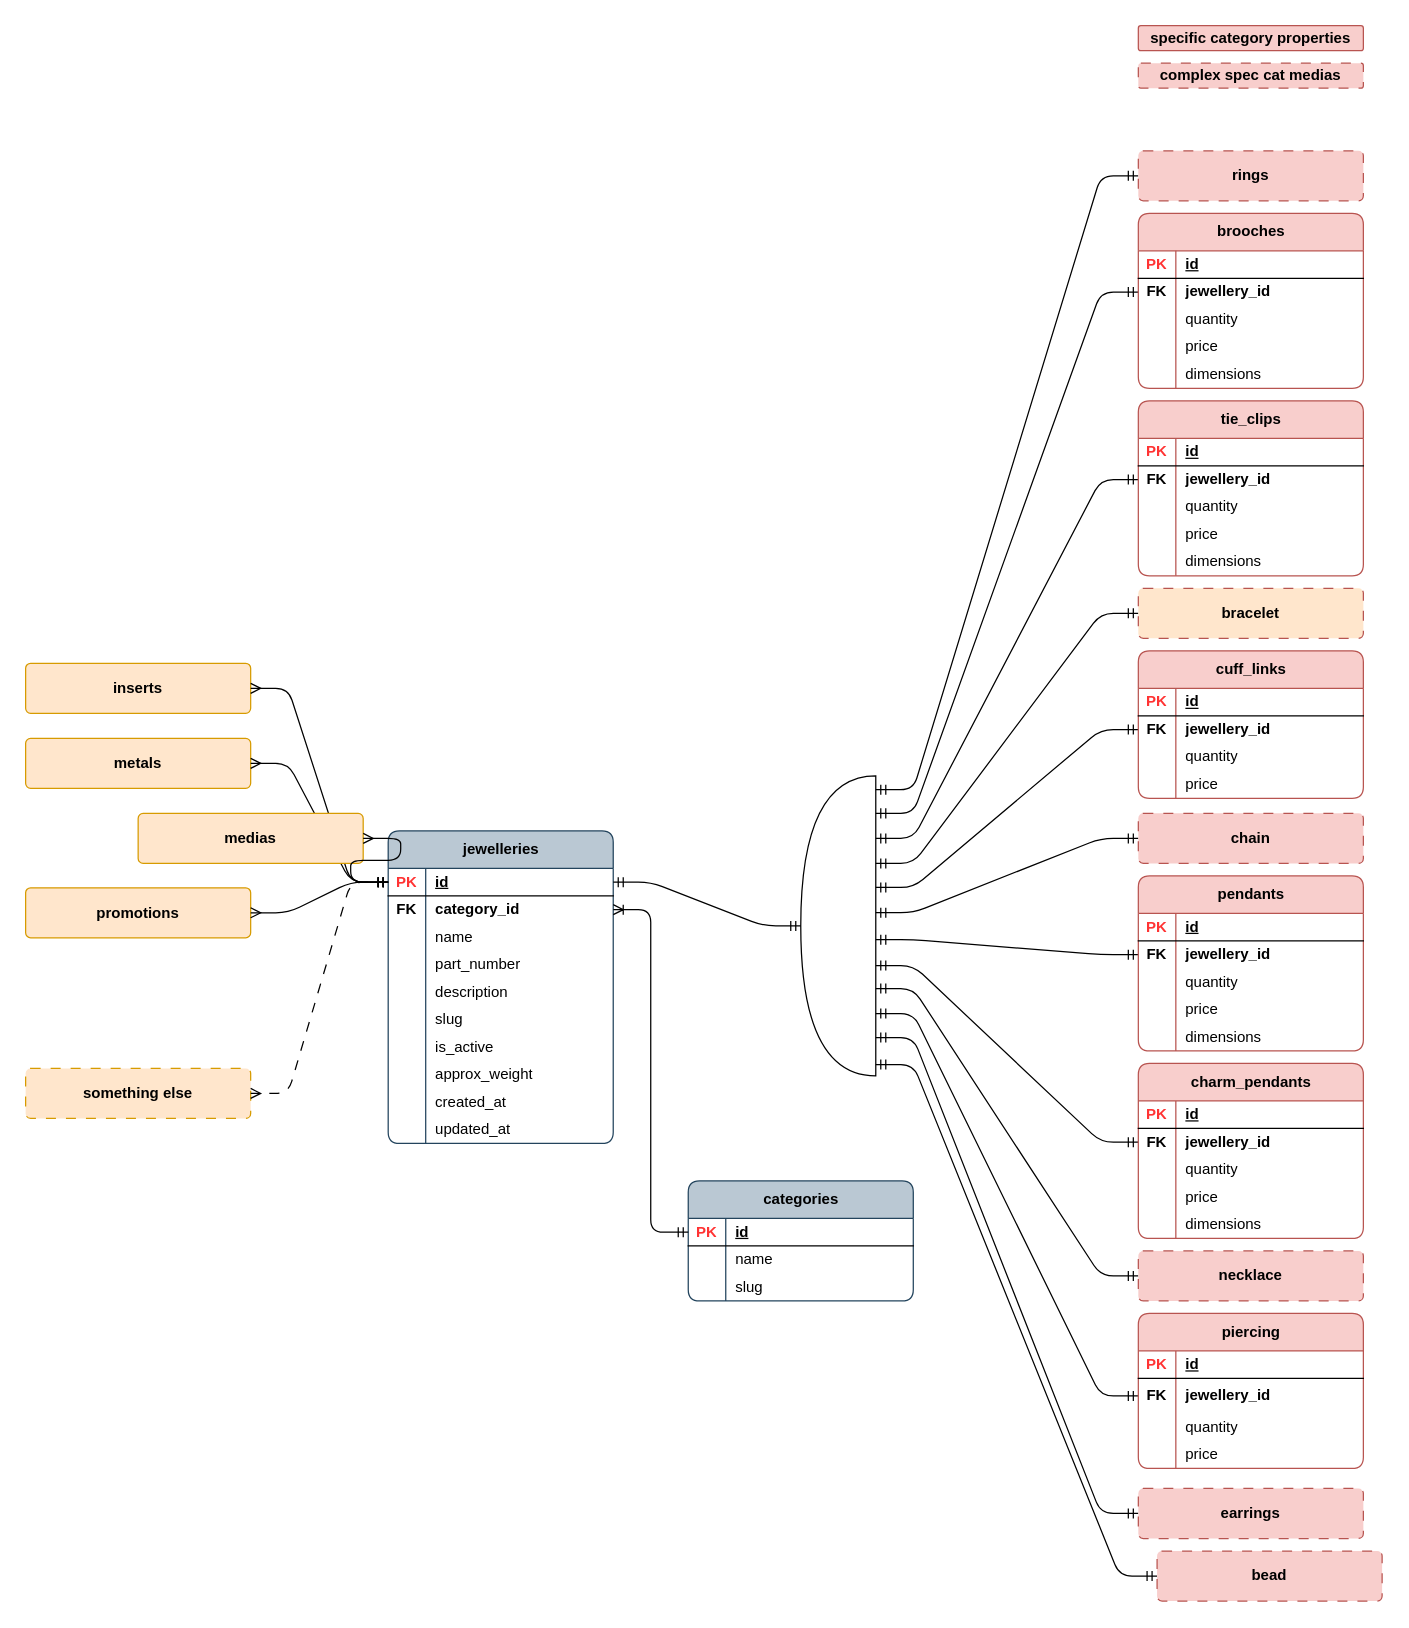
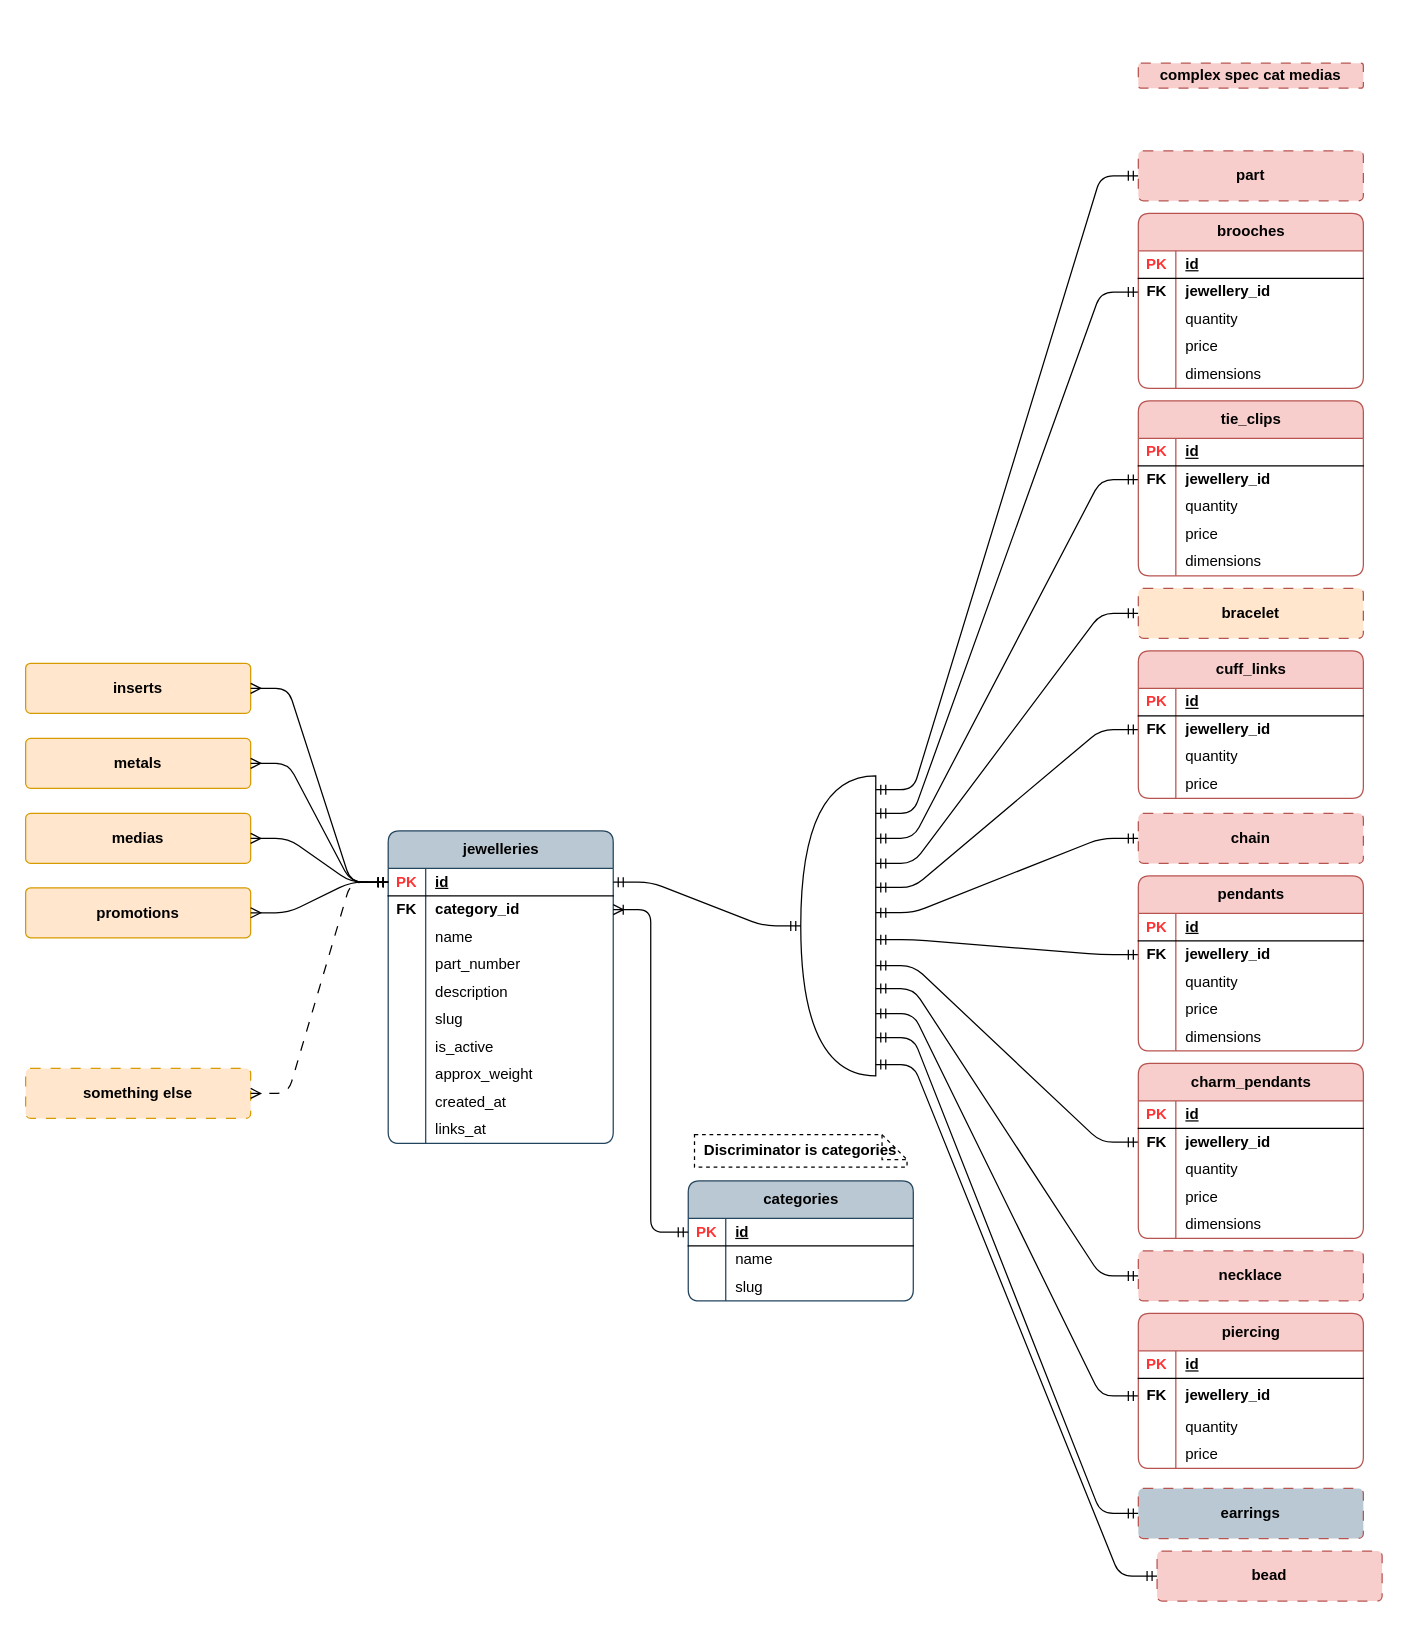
(1251, 38) -> none
(1251, 176) -> (1251, 176)
(251, 838) -> (138, 838)
(478, 1129) -> (465, 1129)
none -> (801, 1151)
(1251, 1513) -> (1251, 1513)
